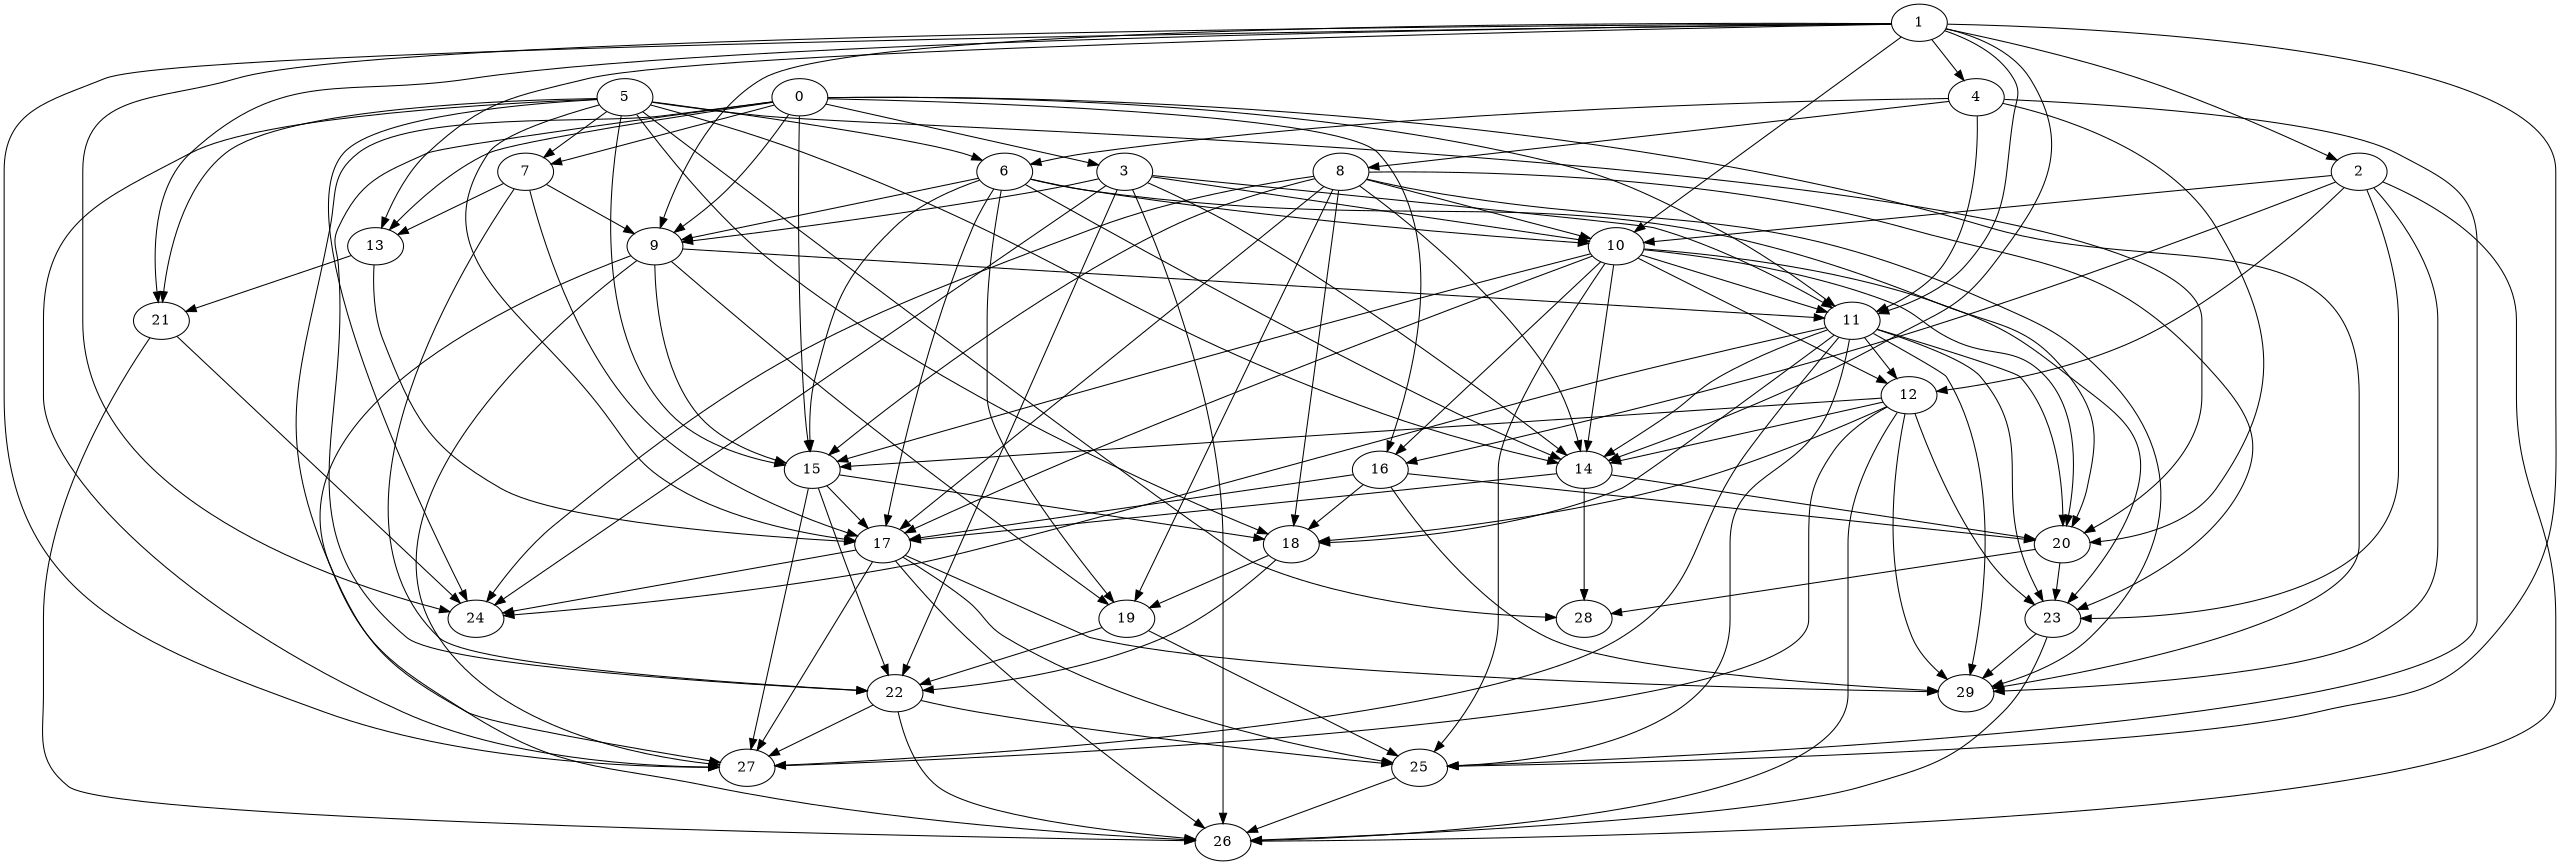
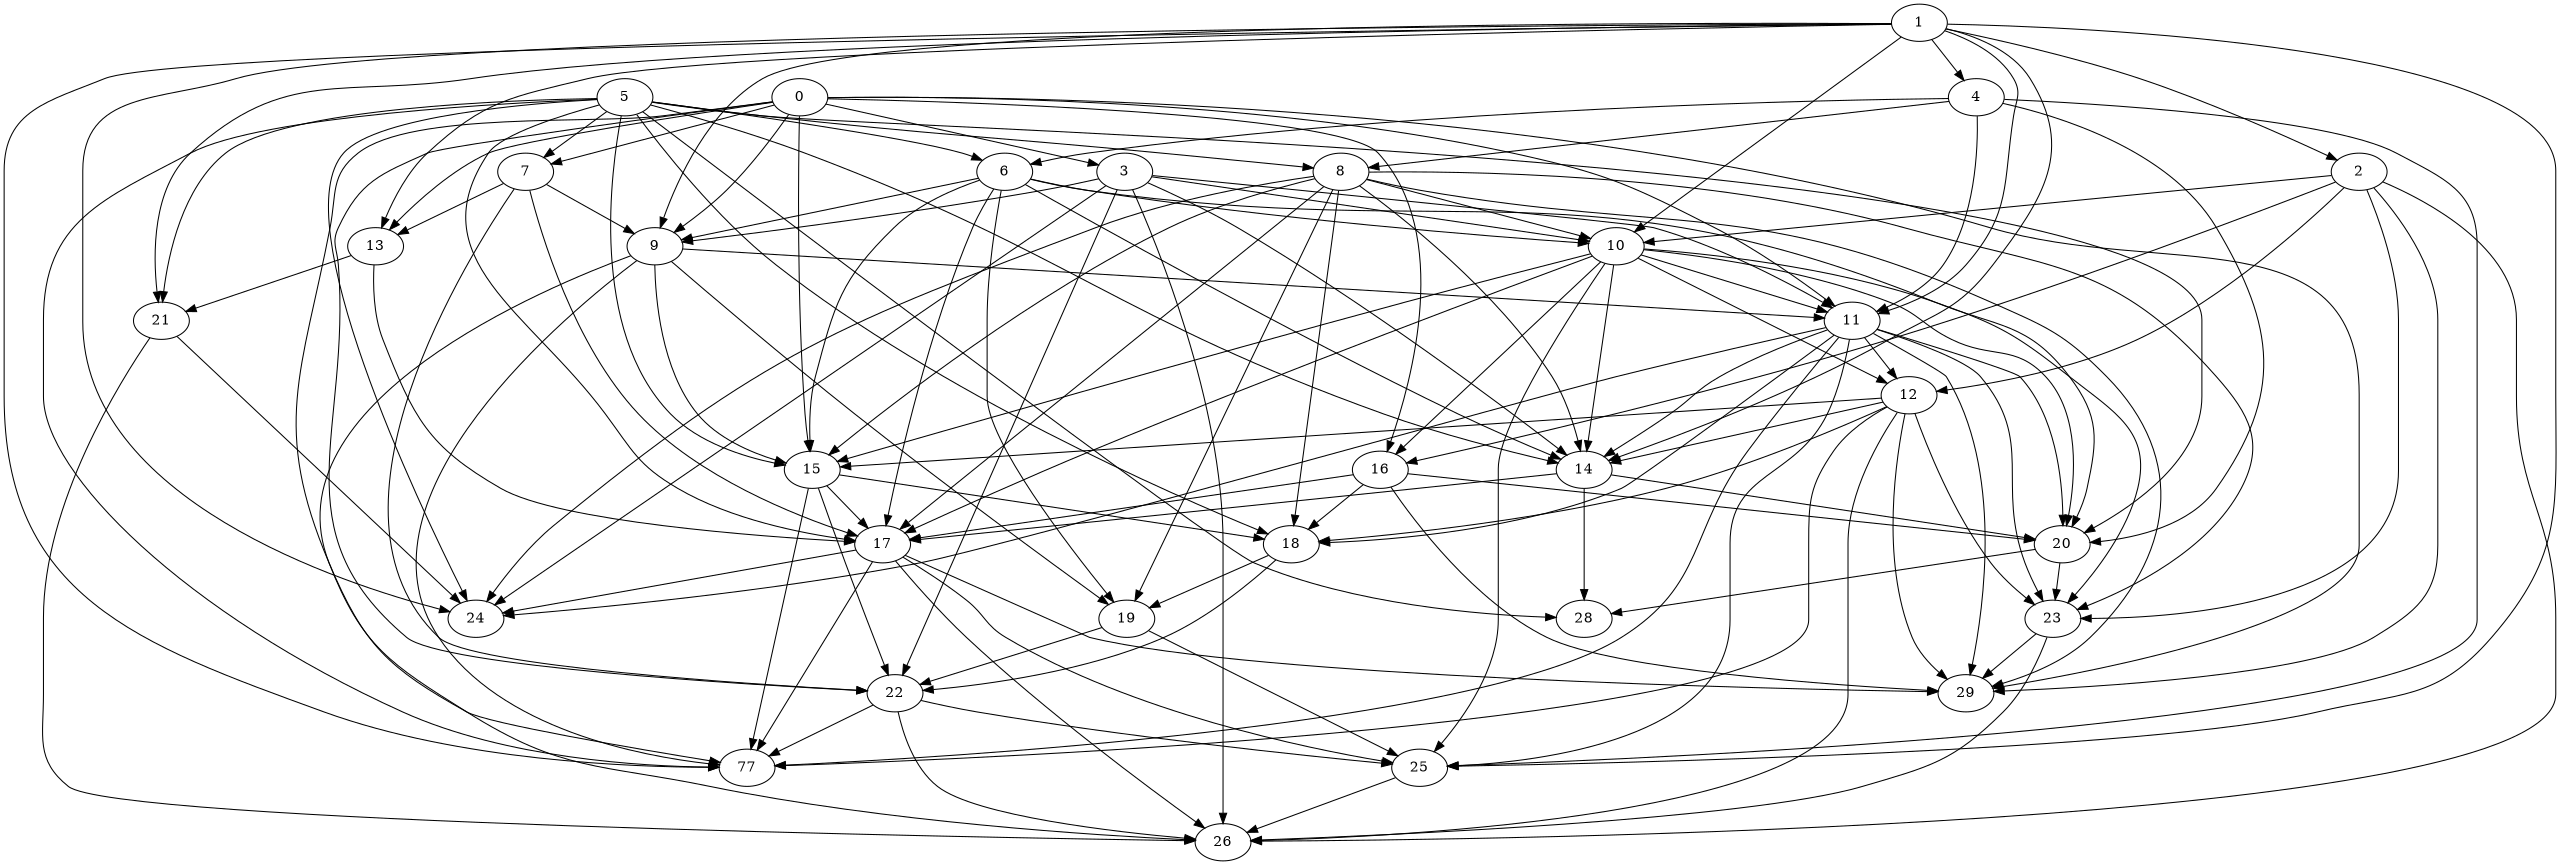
none -> (1026, 141)
(747, 768) -> (747, 768)
